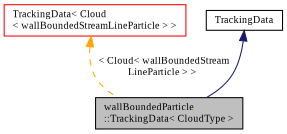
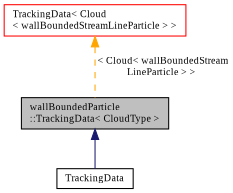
(233, 74) -> (95, 154)
